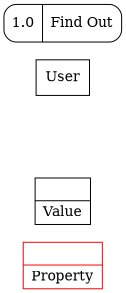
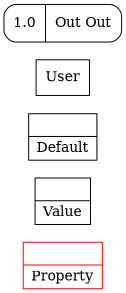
(82, 23) -> (84, 23)
none -> (63, 137)
